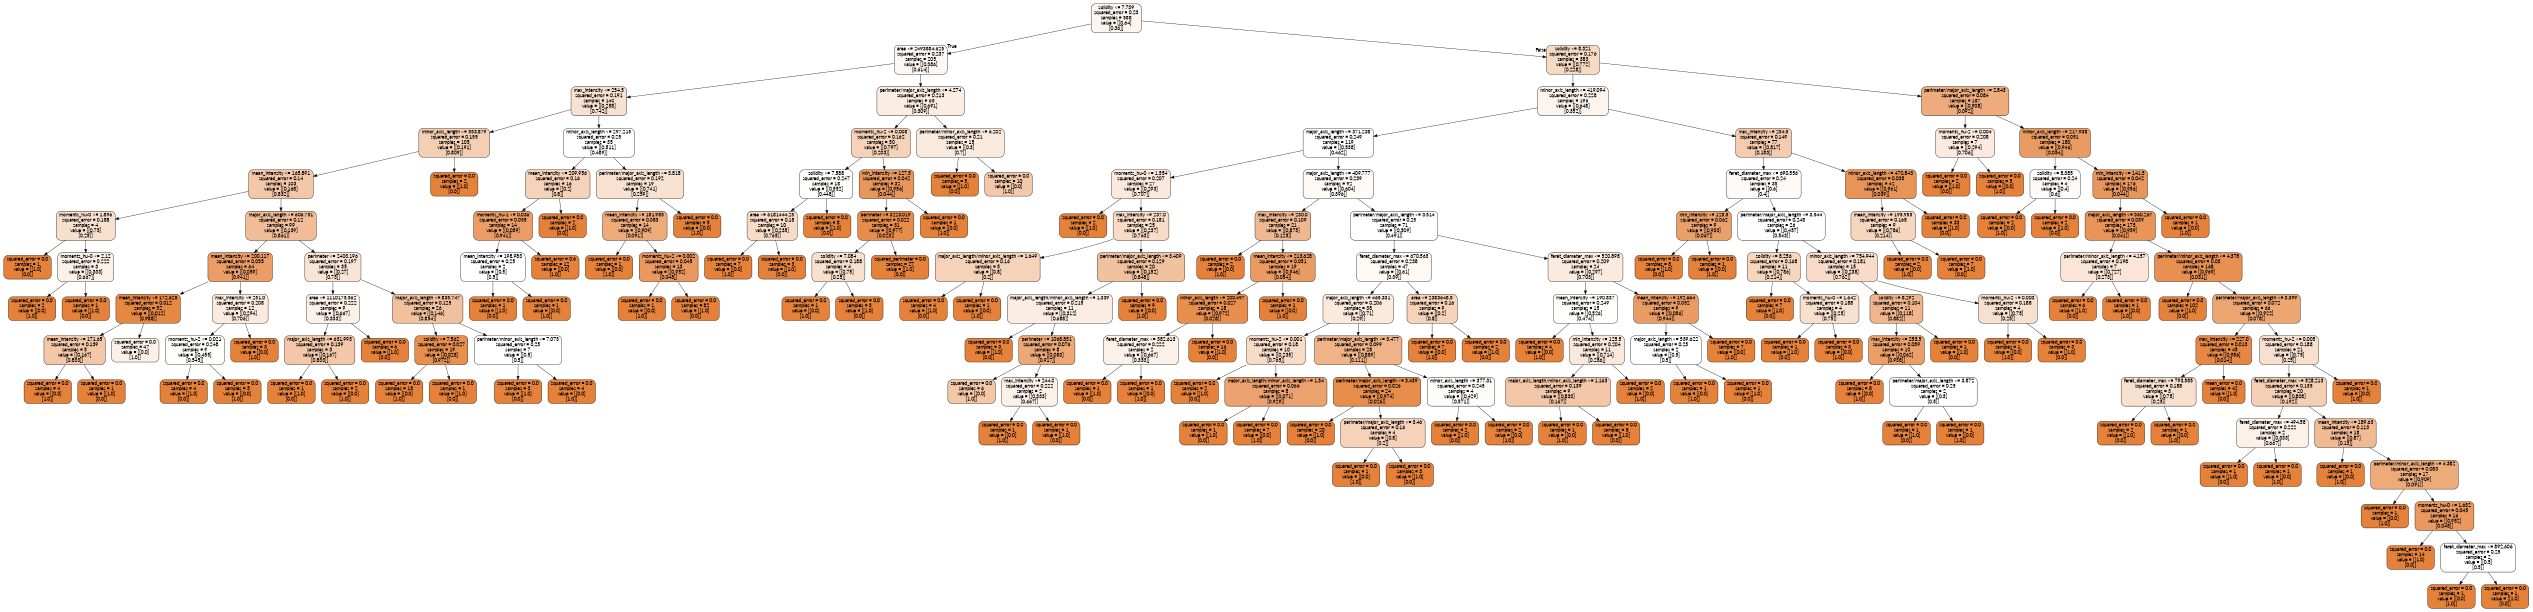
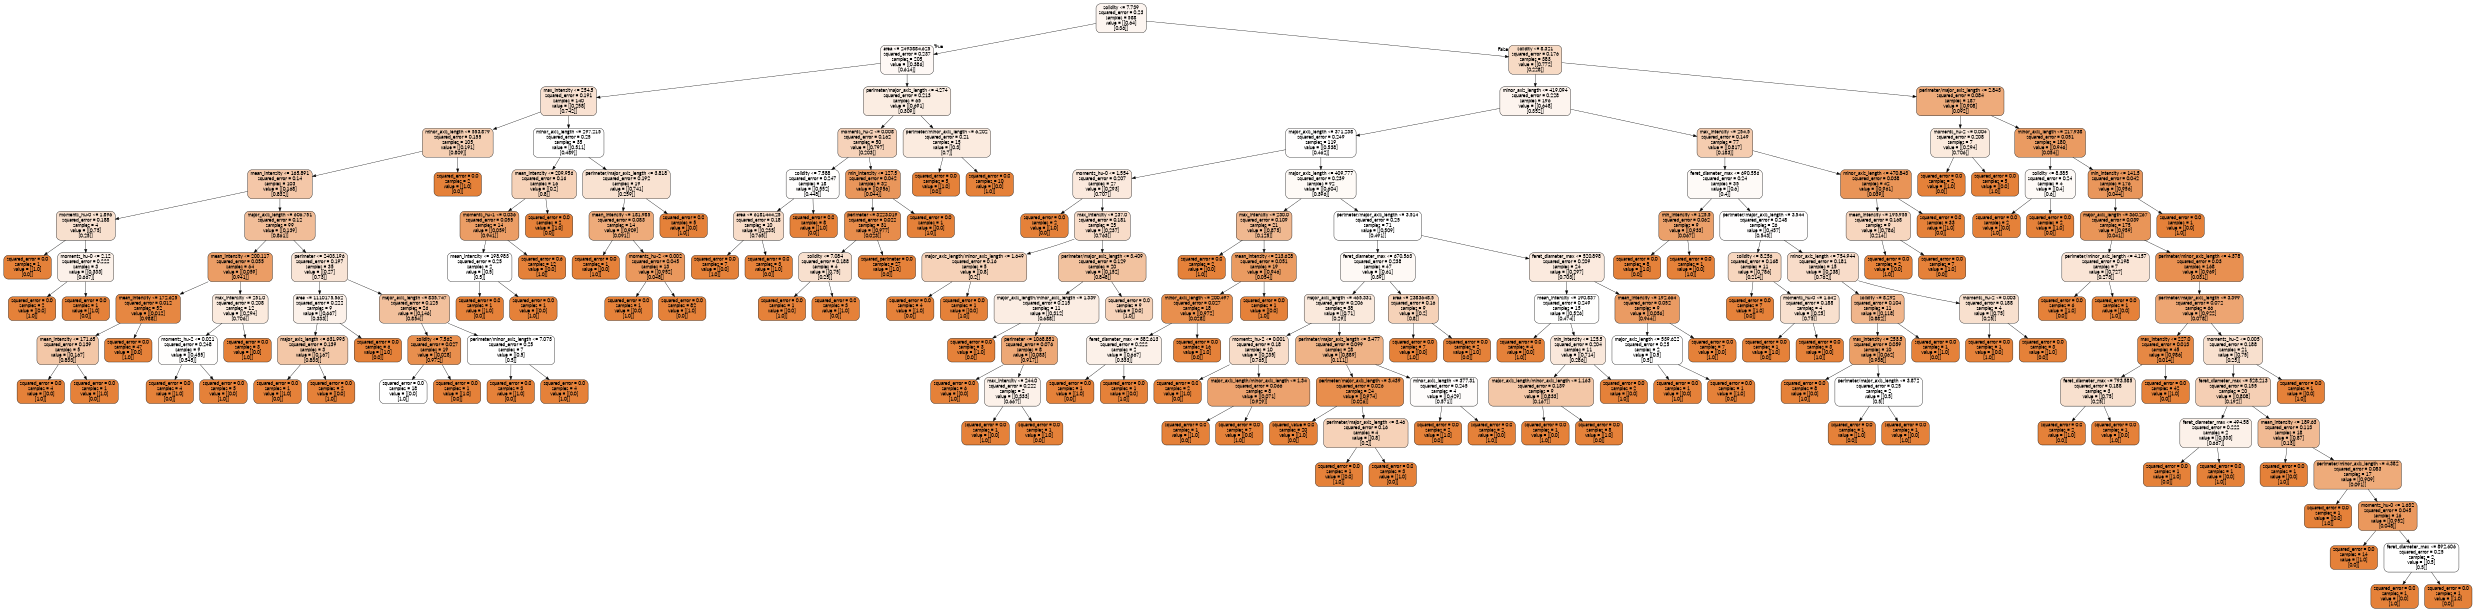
(1009, 184) -> (990, 184)
(1142, 309) -> (1129, 309)
(2183, 309) -> none
(135, 350) -> (128, 350)
(399, 392) -> (403, 392)
(972, 392) -> (954, 392)
(2224, 392) -> (2166, 392)
(1311, 433) -> (1293, 433)
